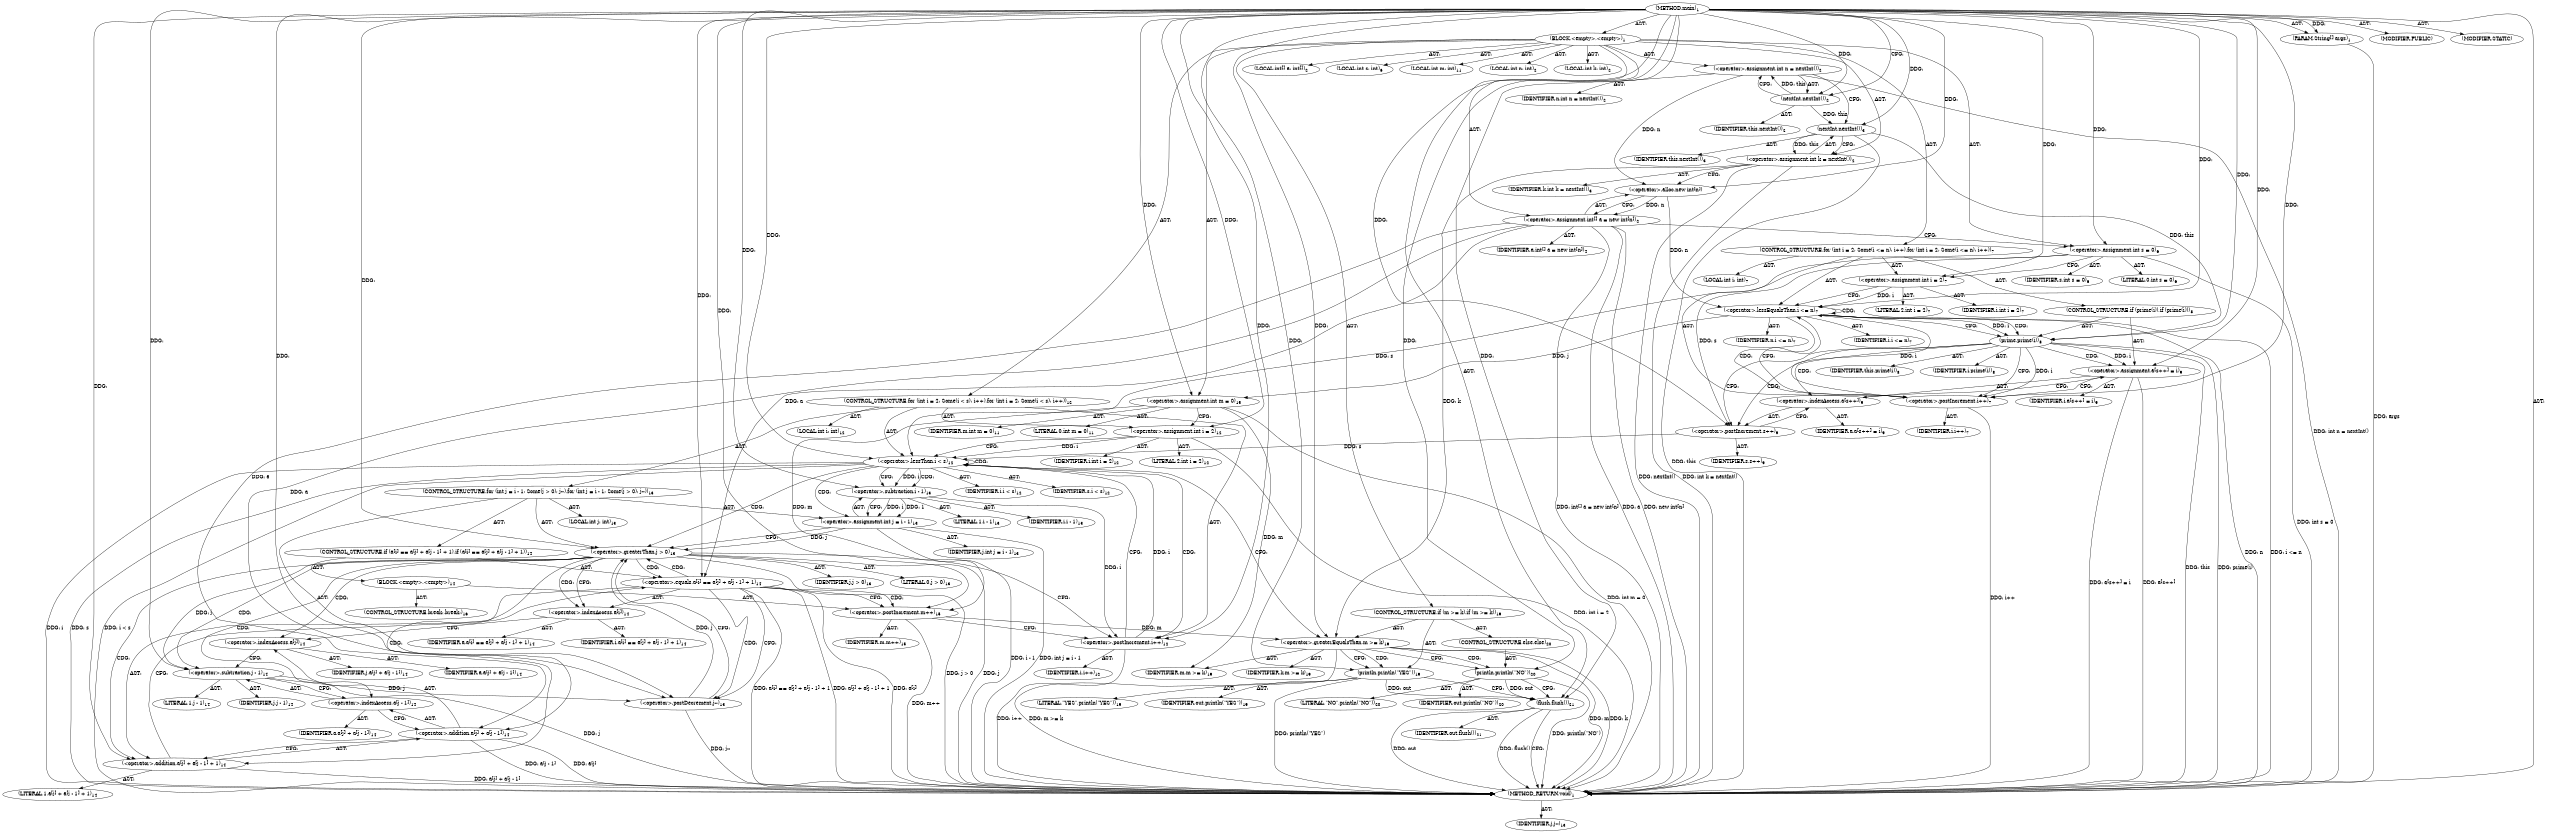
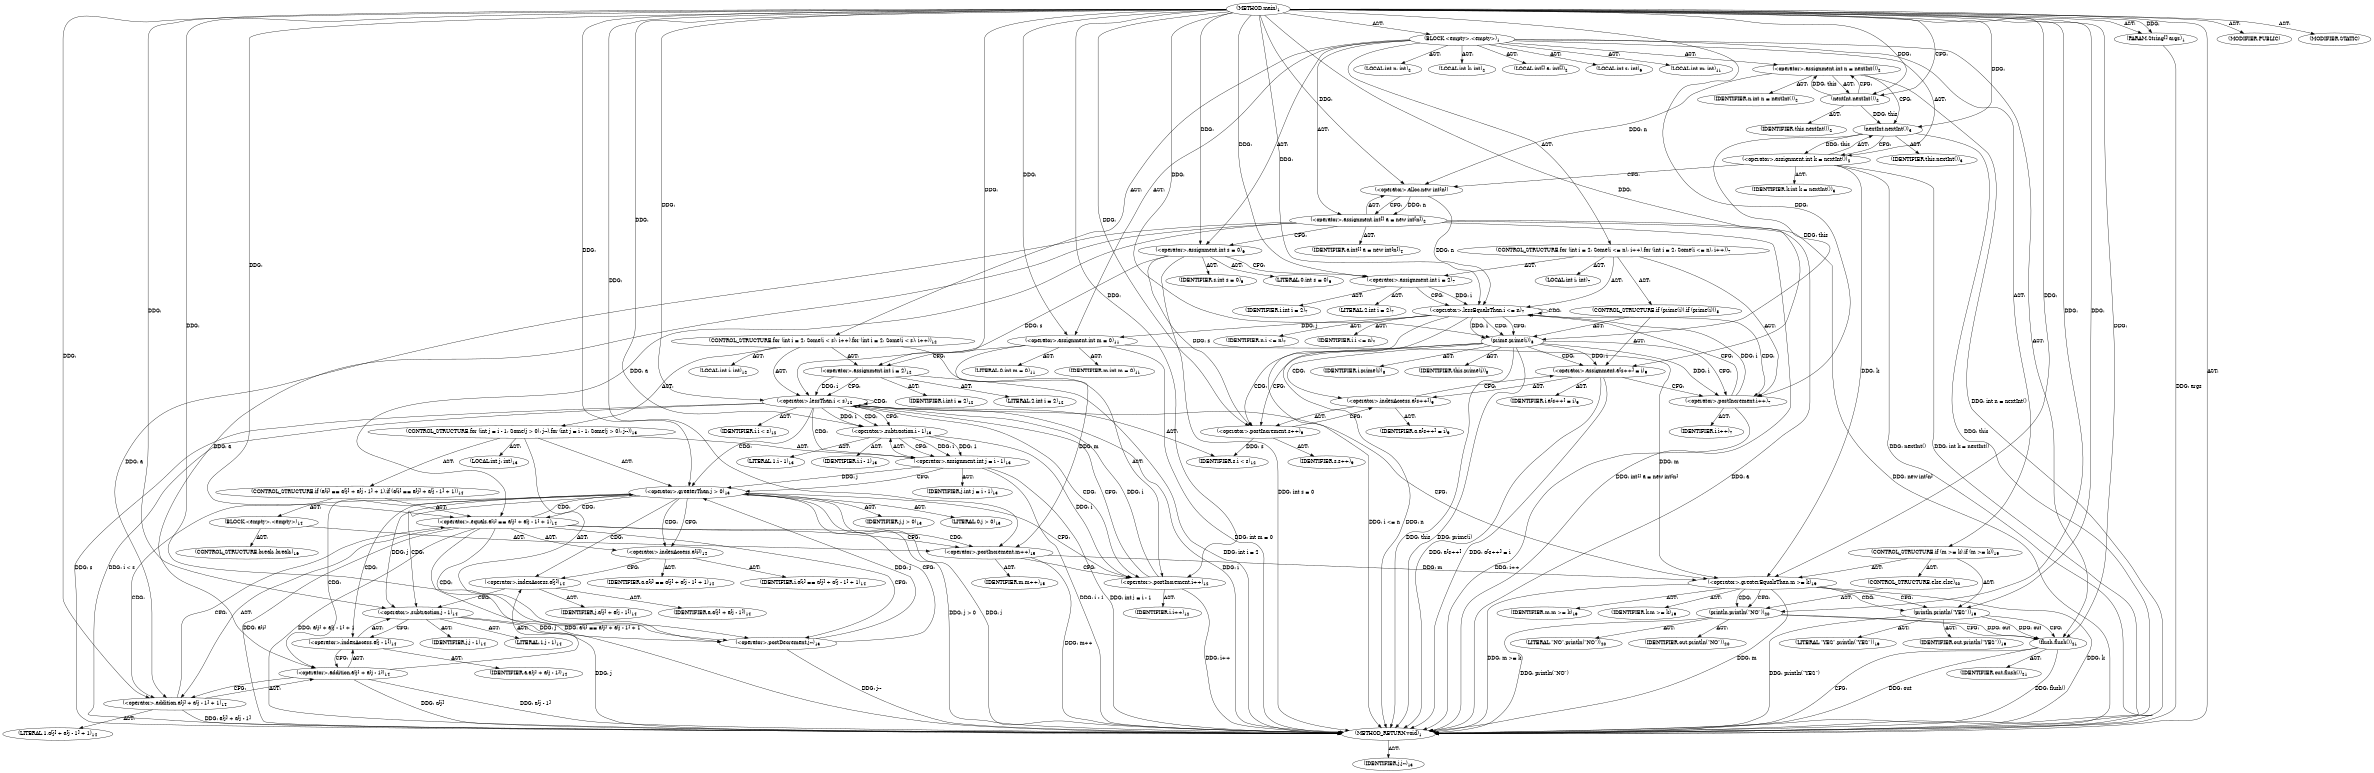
(1239, 401) -> (1117, 341)
(1323, 445) -> (1245, 446)
(1262, 538) -> (1524, 351)
